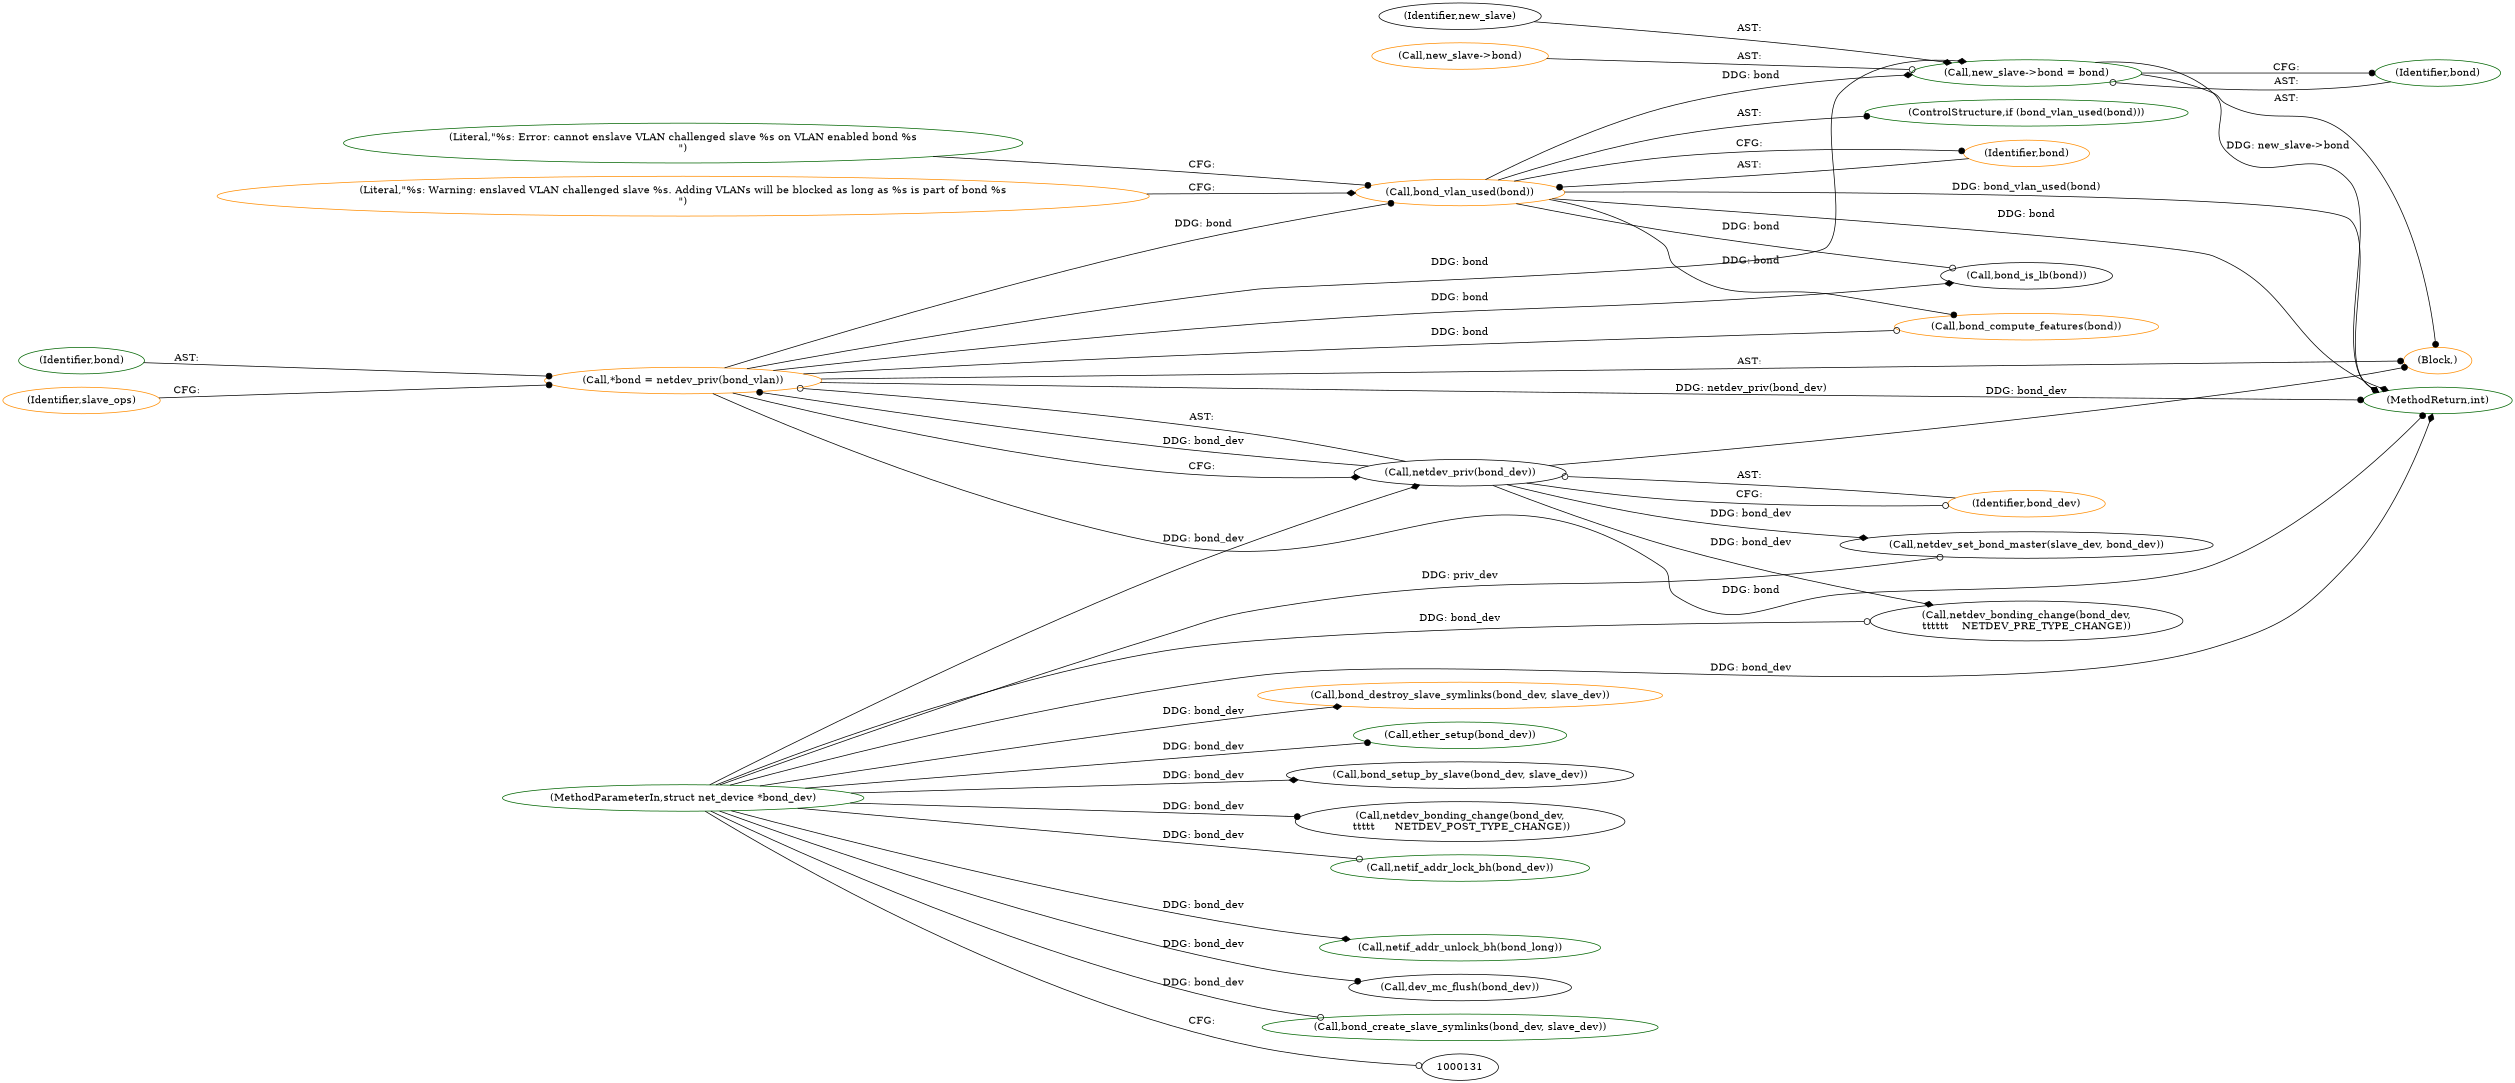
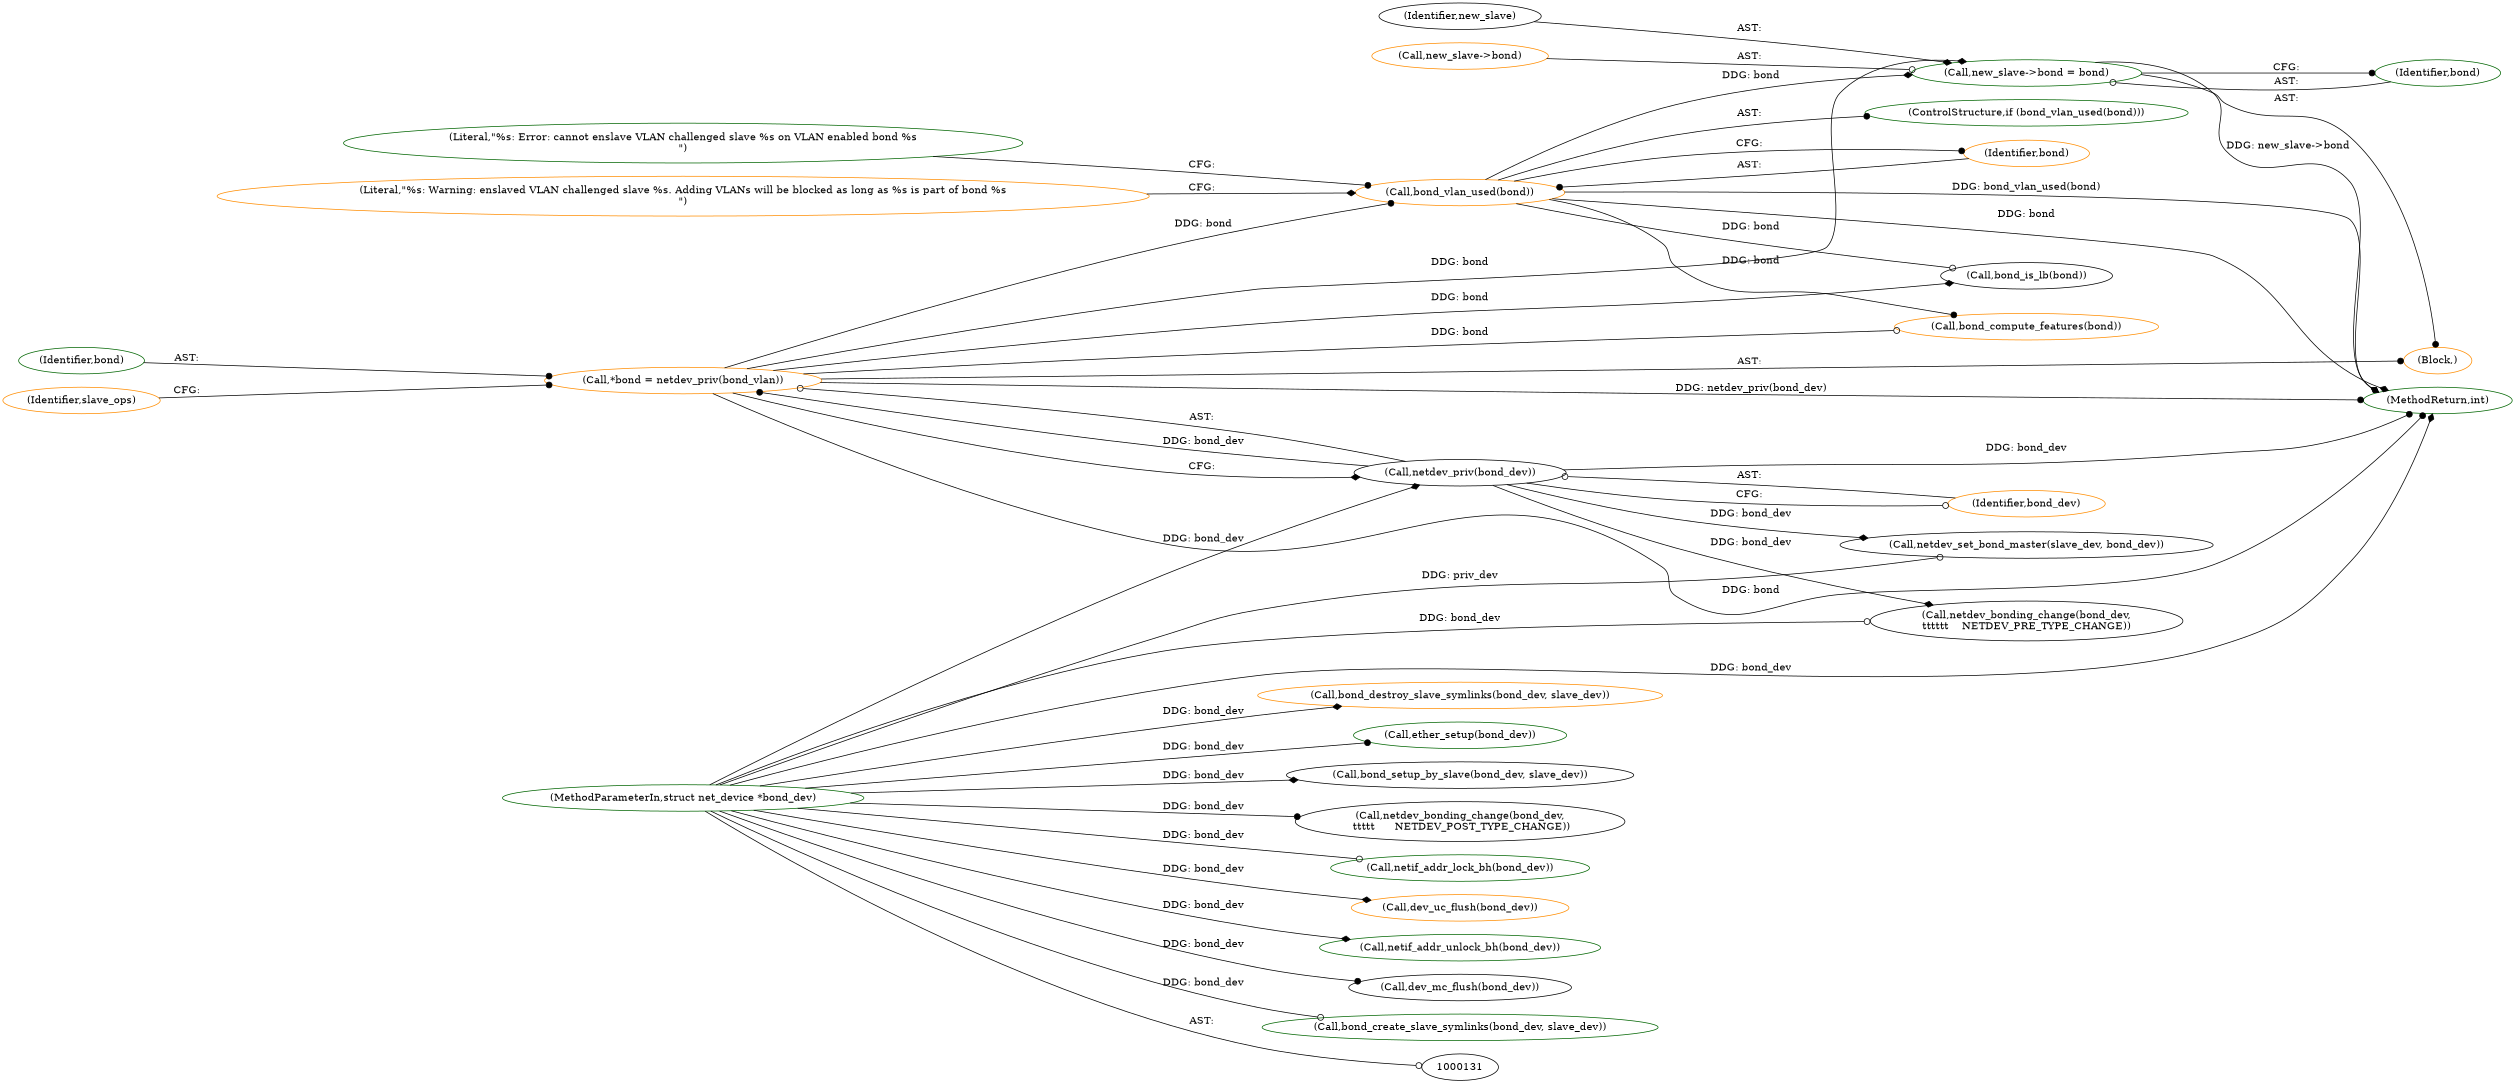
(1976, 424) -> (1988, 464)
none -> (1460, 908)
(1460, 948) -> (1460, 948)
(1204, 1021) -> (1204, 1021)
